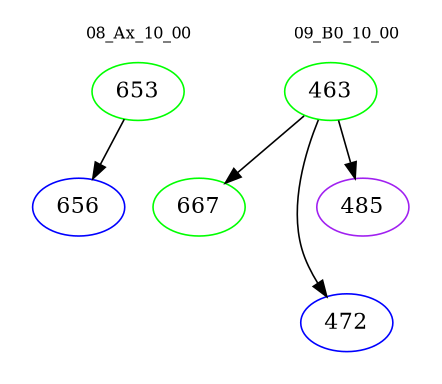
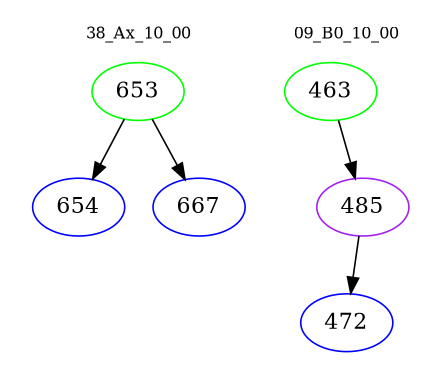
(139, 35) -> (139, 35)
(283, 134) -> (165, 142)
(298, 202) -> (356, 257)
(79, 207) -> (79, 207)
(199, 207) -> (199, 207)
